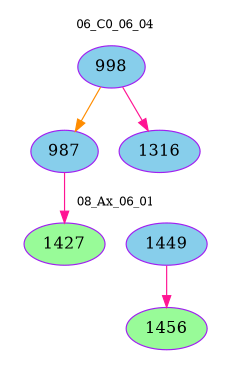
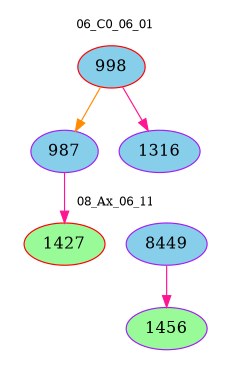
(115, 25) -> (115, 25)
(111, 67) -> (111, 67)
(116, 202) -> (116, 202)
(65, 244) -> (65, 244)
(167, 244) -> (167, 244)
